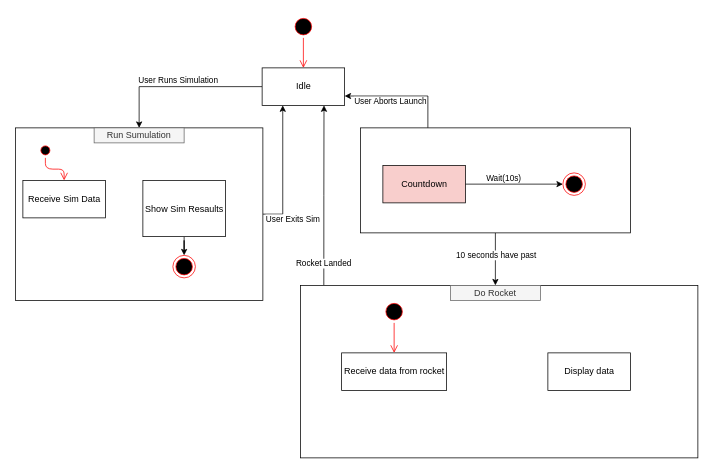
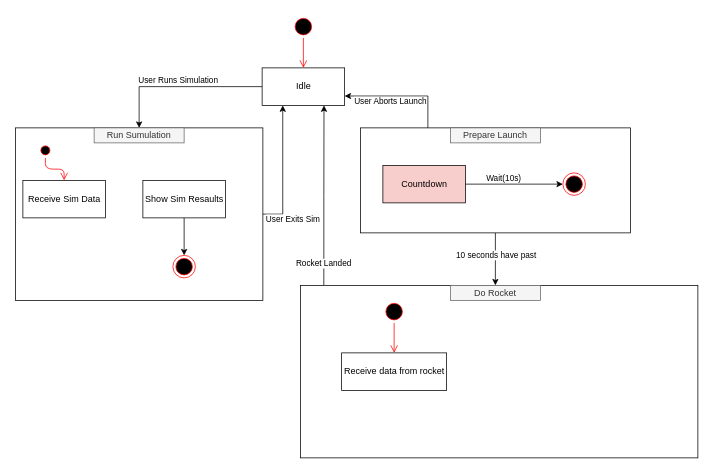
none -> (495, 135)
(184, 209) -> (184, 199)
(589, 372) -> none
